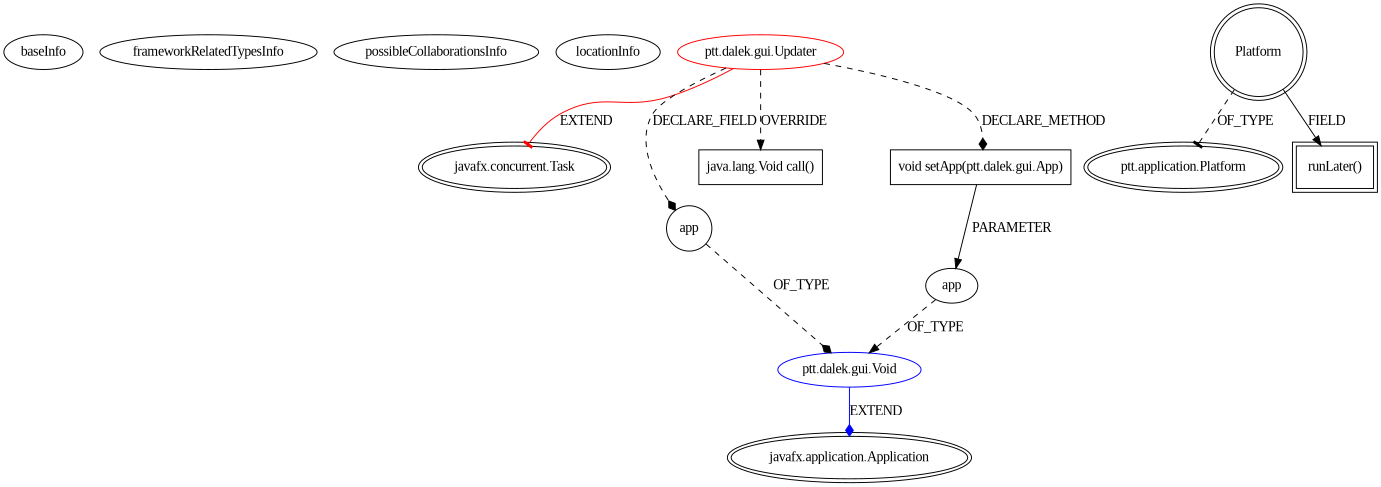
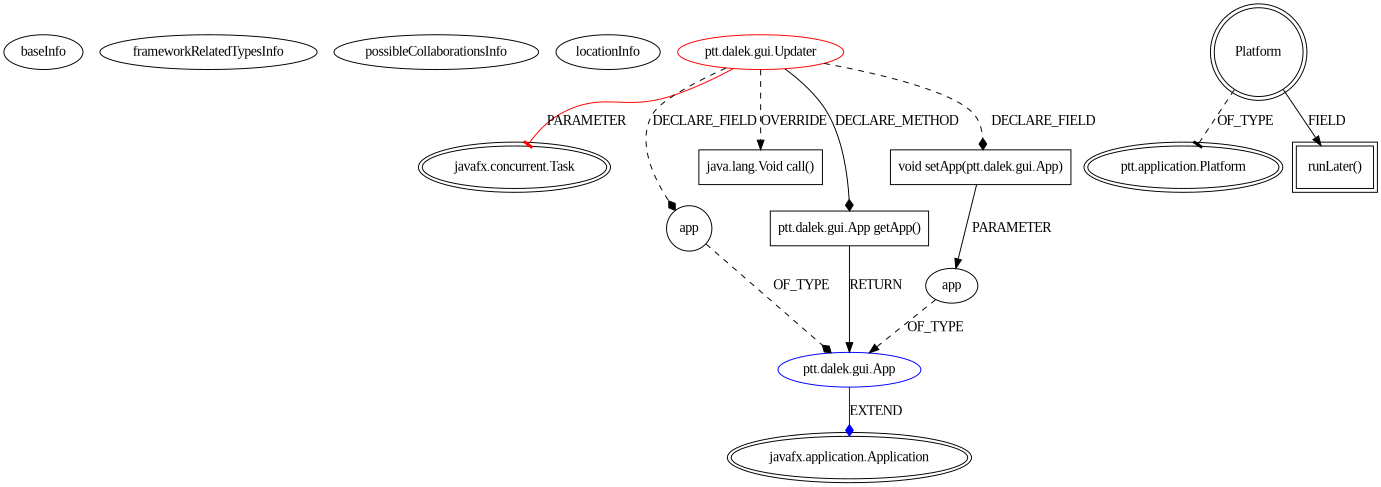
(586, 121) -> (586, 121)
(1043, 121) -> (1043, 121)
none -> (849, 228)
(849, 370) -> (849, 370)
